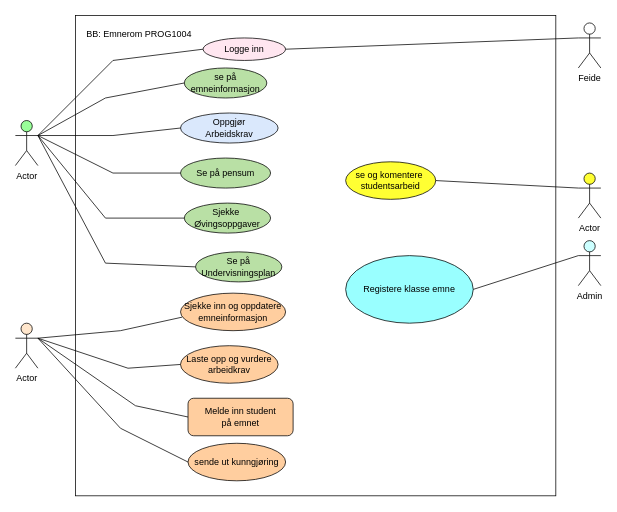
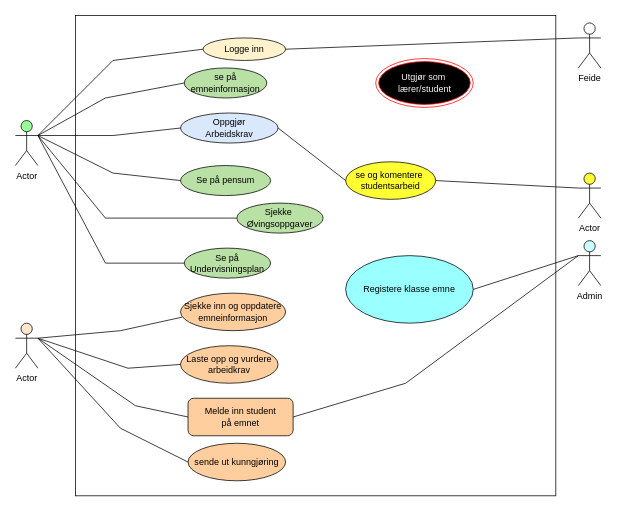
(139, 34) -> none
(244, 49) -> (244, 49)
none -> (424, 83)
none -> (311, 154)
(225, 173) -> (225, 180)
(227, 218) -> (280, 218)
(239, 267) -> (227, 263)
none -> (444, 354)
